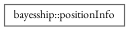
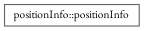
(65, 15) -> (72, 15)
